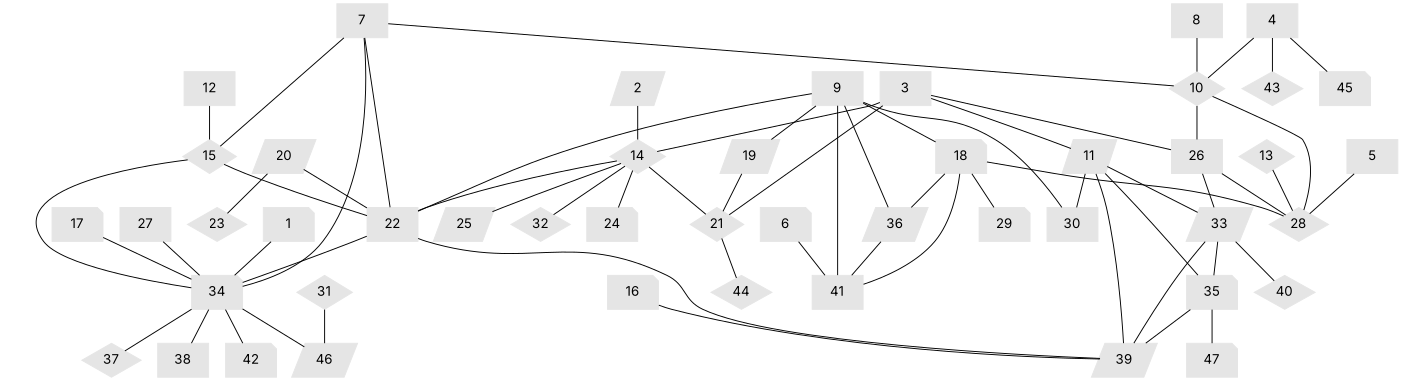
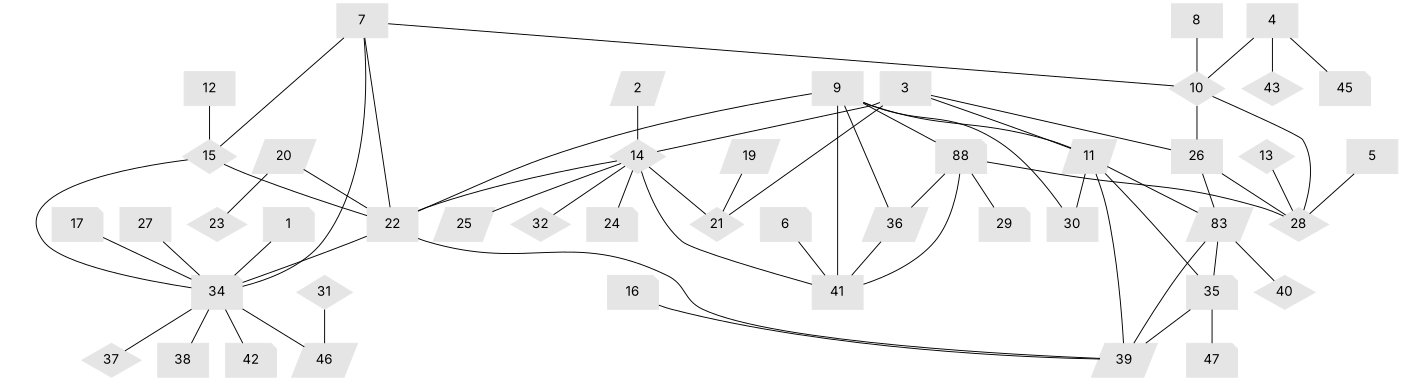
(783, 131) -> (983, 127)
(961, 157) -> (961, 157)
(1220, 224) -> (1220, 224)
none -> (707, 252)
(741, 292) -> none
